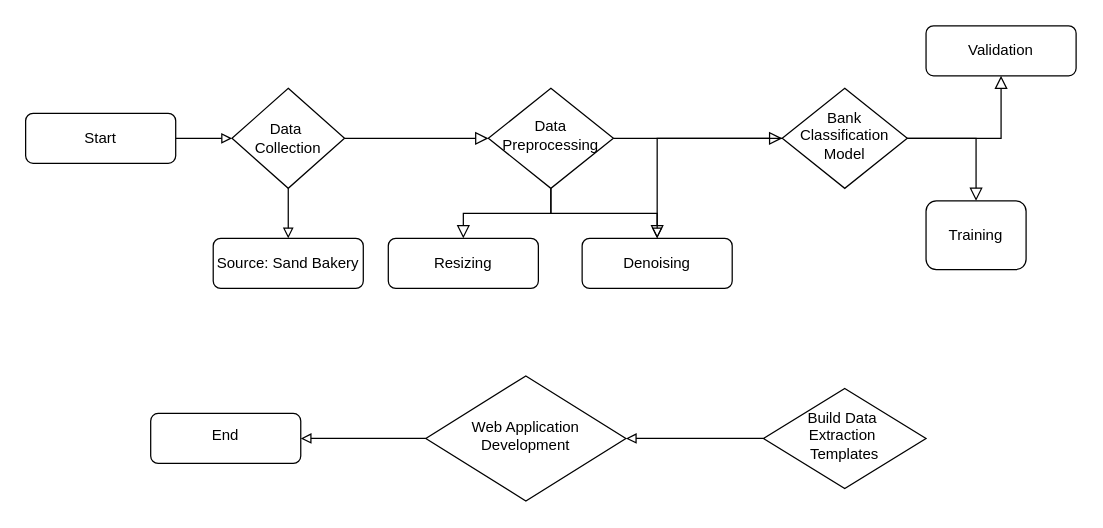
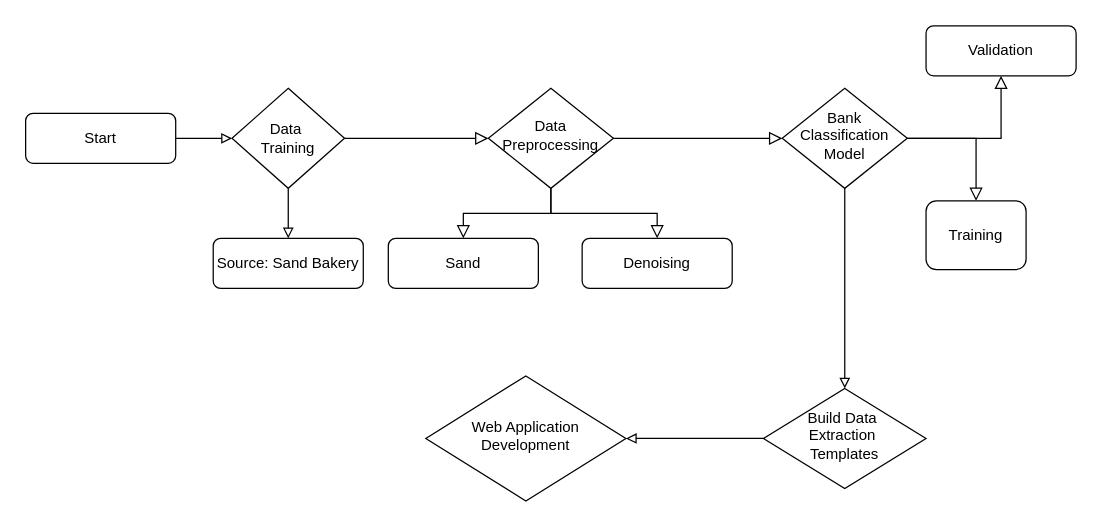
(288, 138) -> (288, 138)
(657, 176) -> (844, 283)
(463, 263) -> (463, 263)
(226, 438) -> none
(368, 438) -> none
